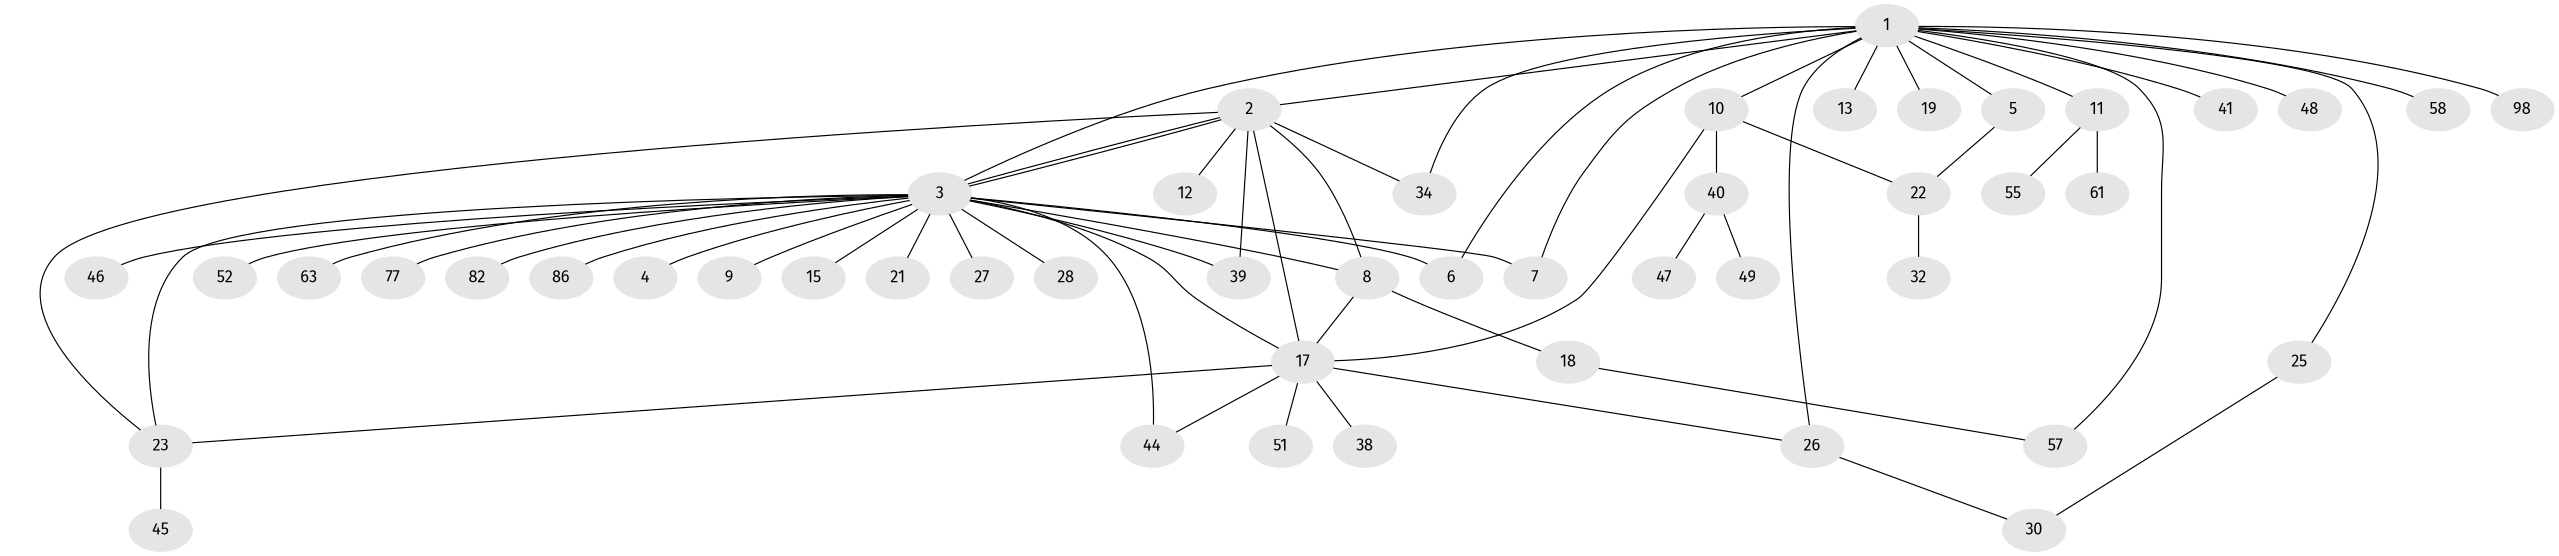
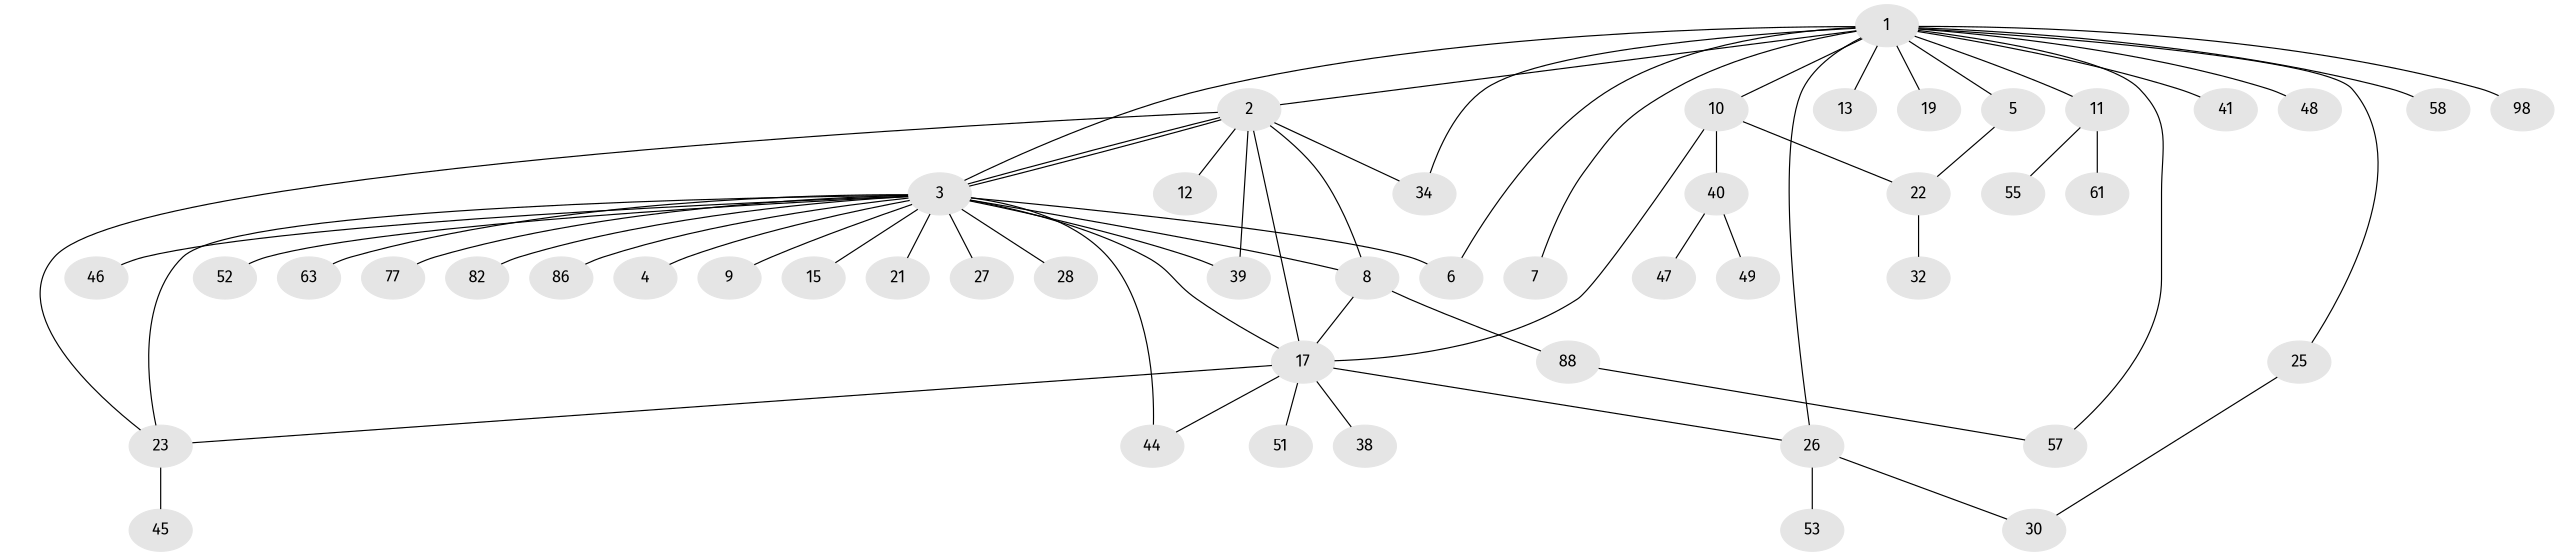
(1377, 242) -> none
(1568, 362) -> (1568, 362)
none -> (1812, 530)
